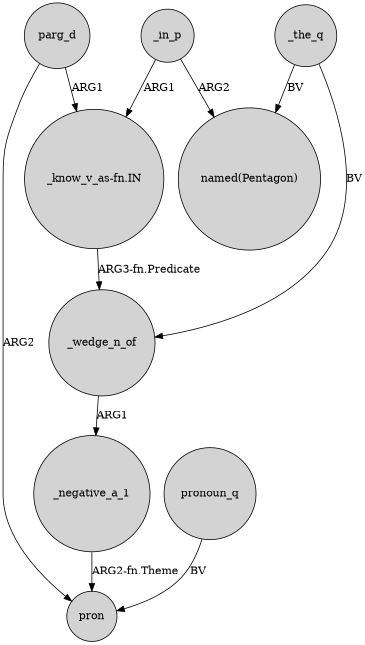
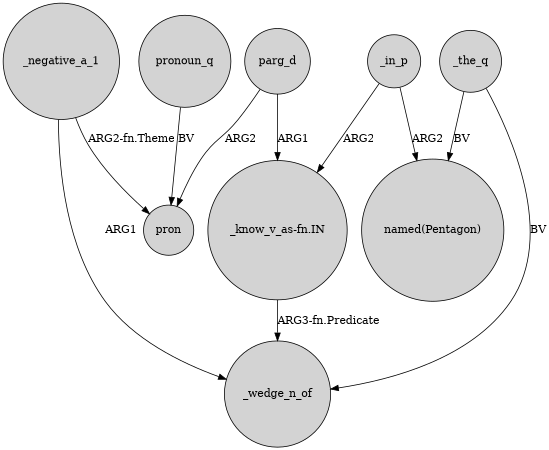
(159, 88) -> (359, 139)
(97, 412) -> (91, 279)
